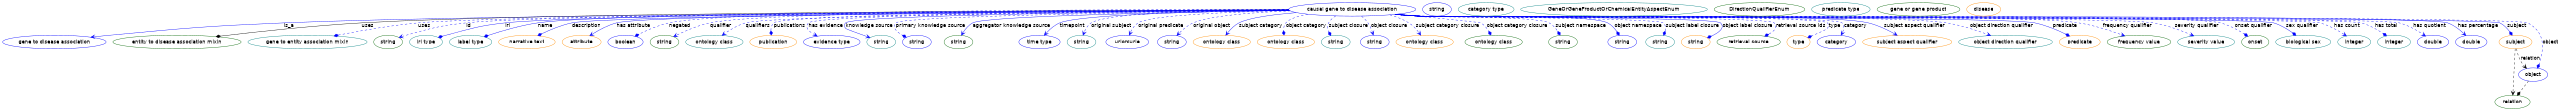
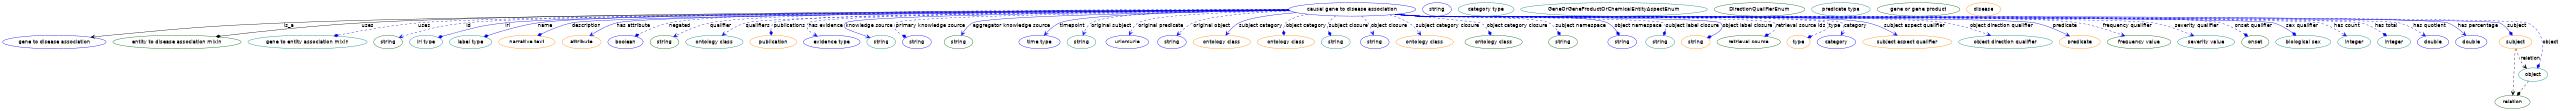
(691, 15) -> (691, 15)
(1731, 18) -> (1732, 18)
(2533, 75) -> (2533, 75)
